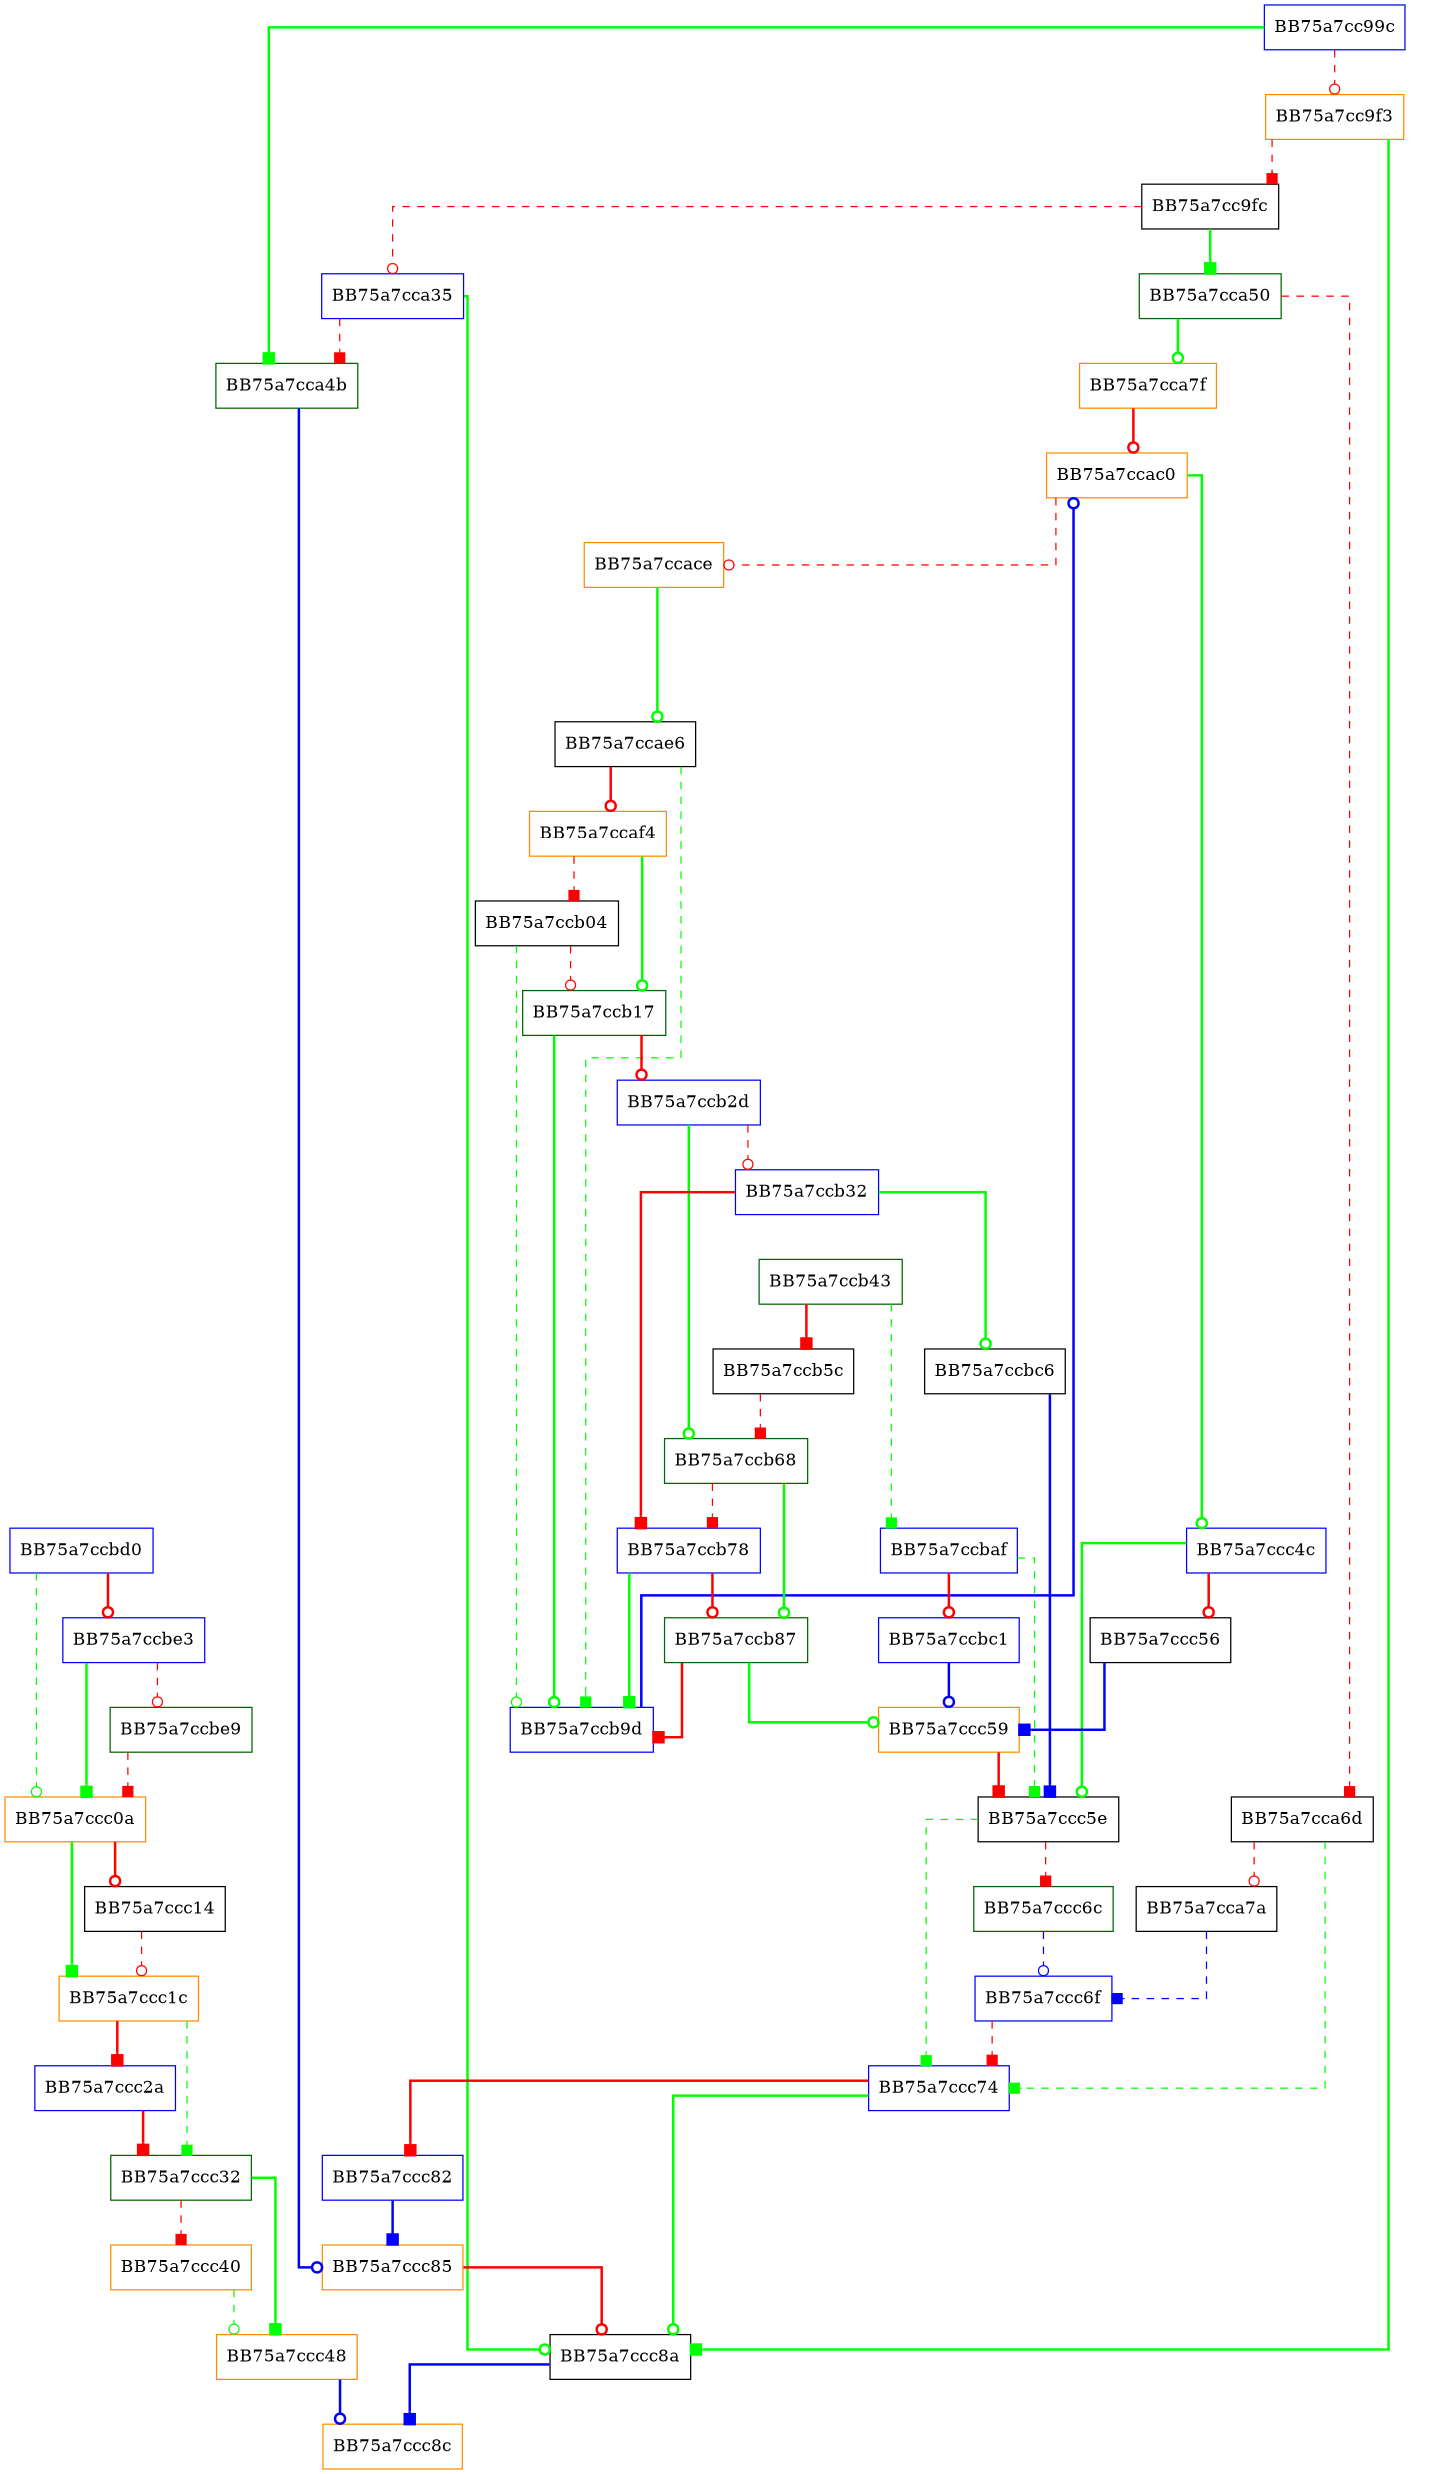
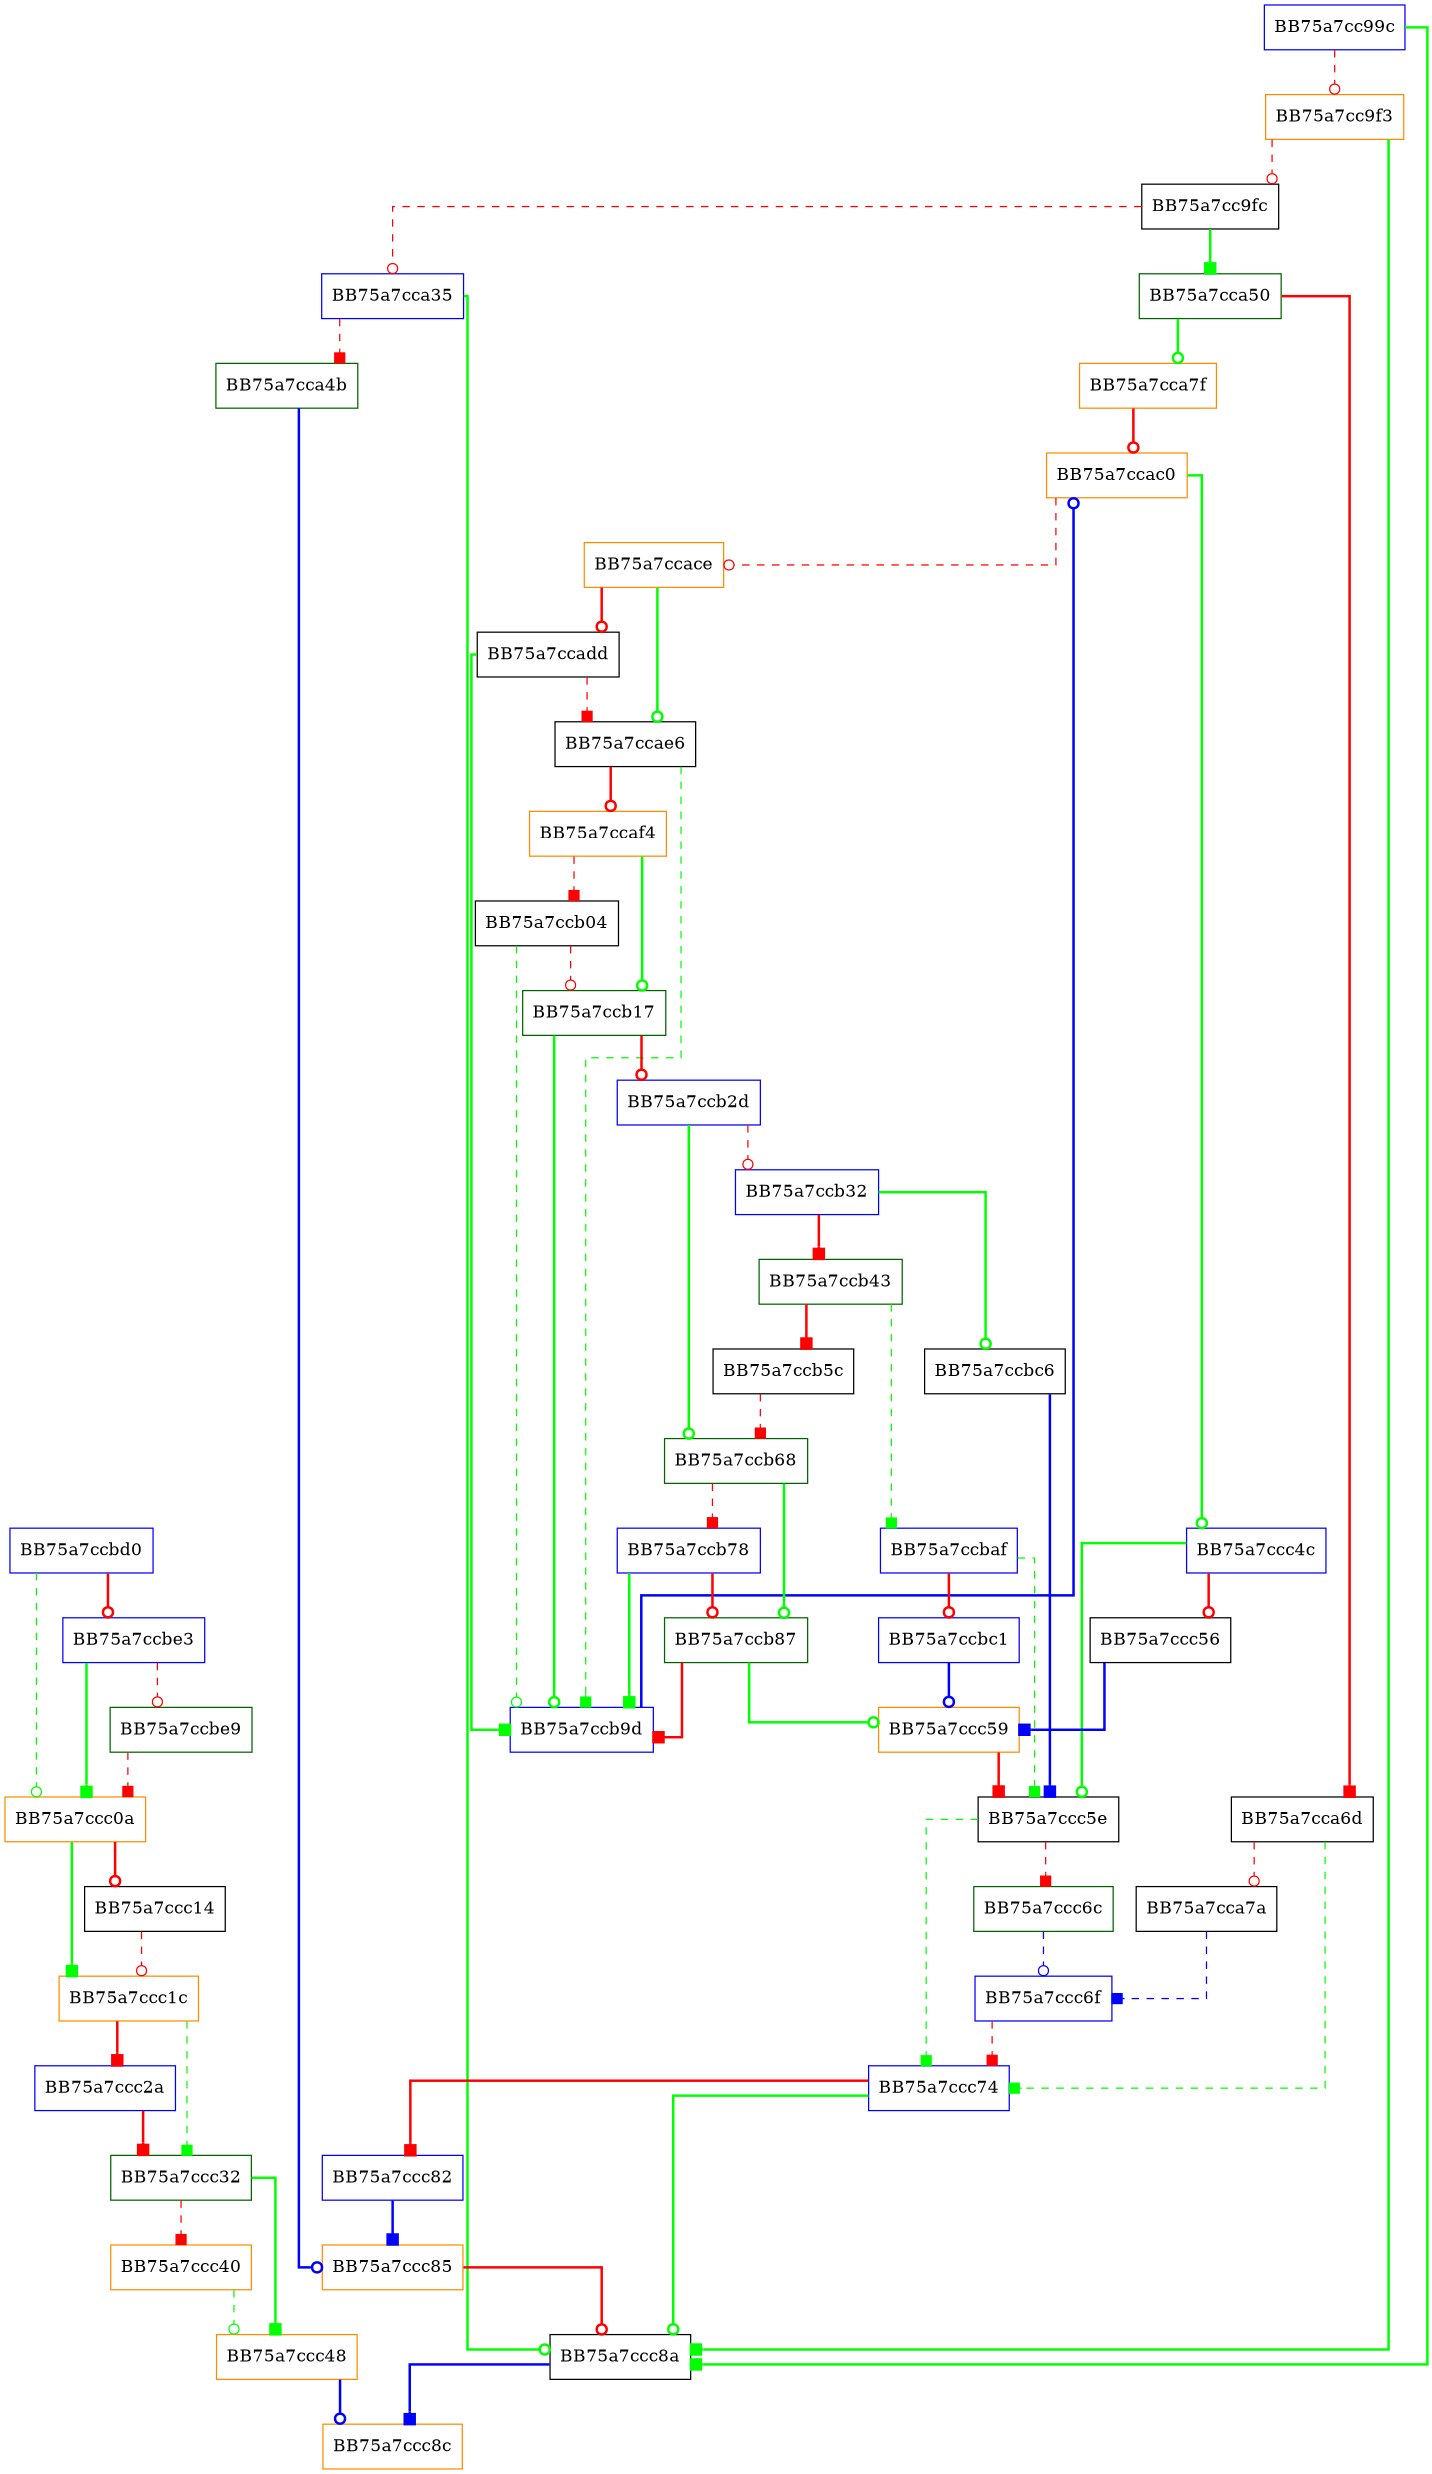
(605, 27) -> (1427, 1547)
(1272, 157) -> (1272, 157)
none -> (548, 655)
(1350, 1006) -> (1350, 1006)
(641, 1307) -> (819, 1231)
